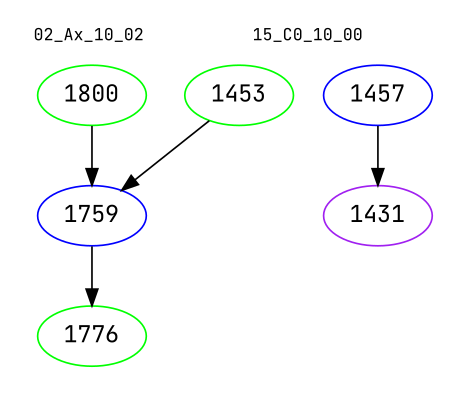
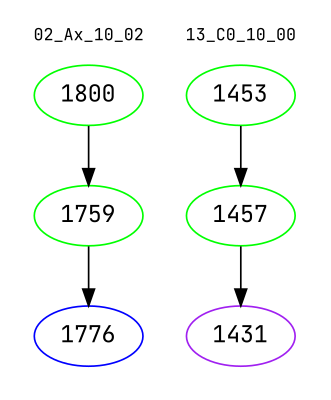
(309, 36) -> (242, 36)
(378, 95) -> (241, 216)
(183, 141) -> (241, 147)
(92, 216) -> (89, 216)
(92, 336) -> (89, 336)
